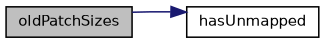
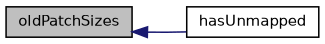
(151, 12) -> (167, 32)
